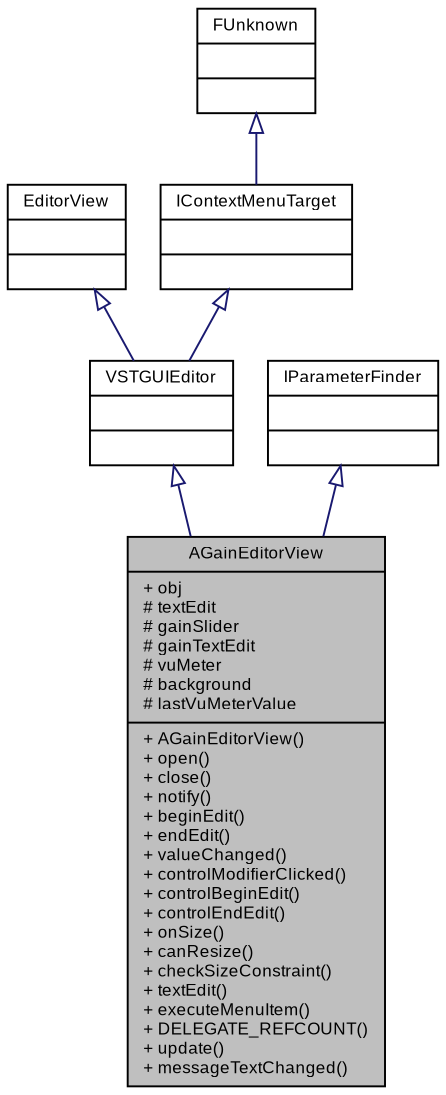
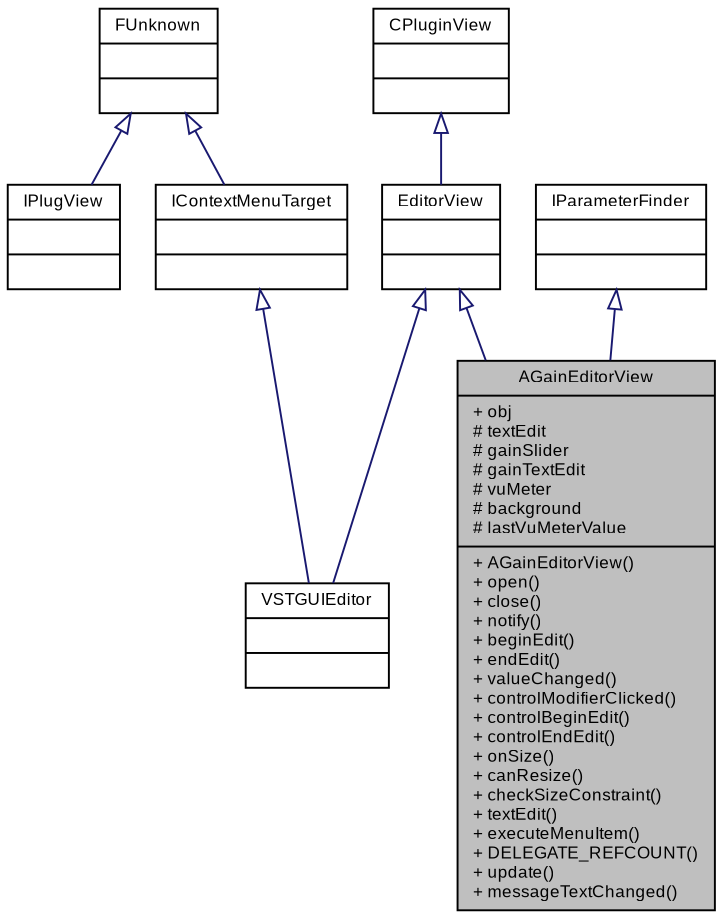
none -> (441, 61)
none -> (64, 237)
(185, 511) -> (476, 334)
